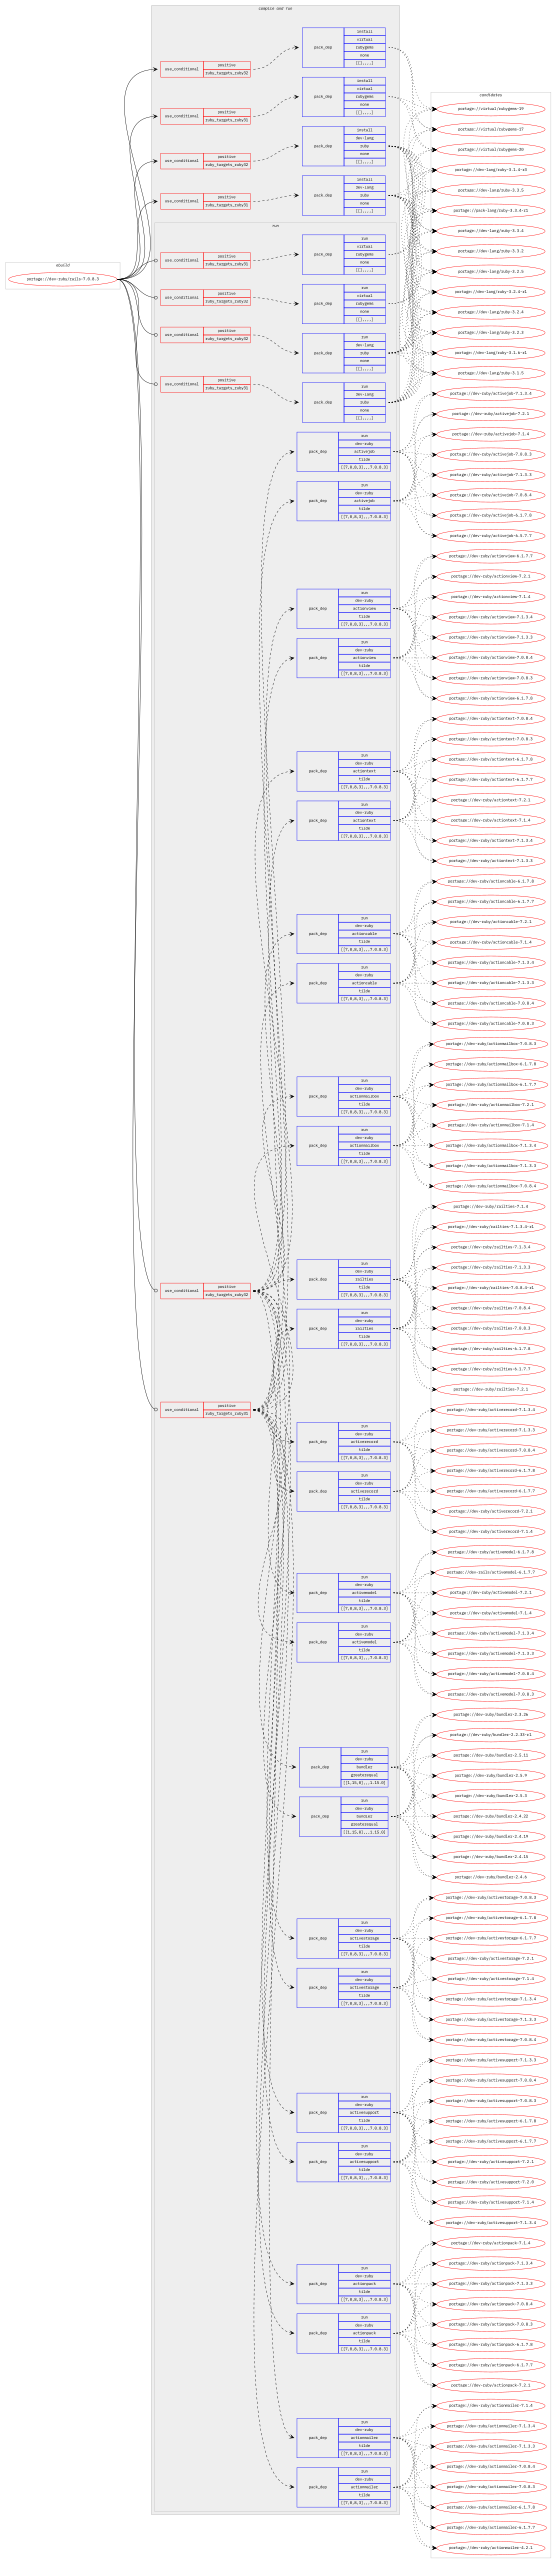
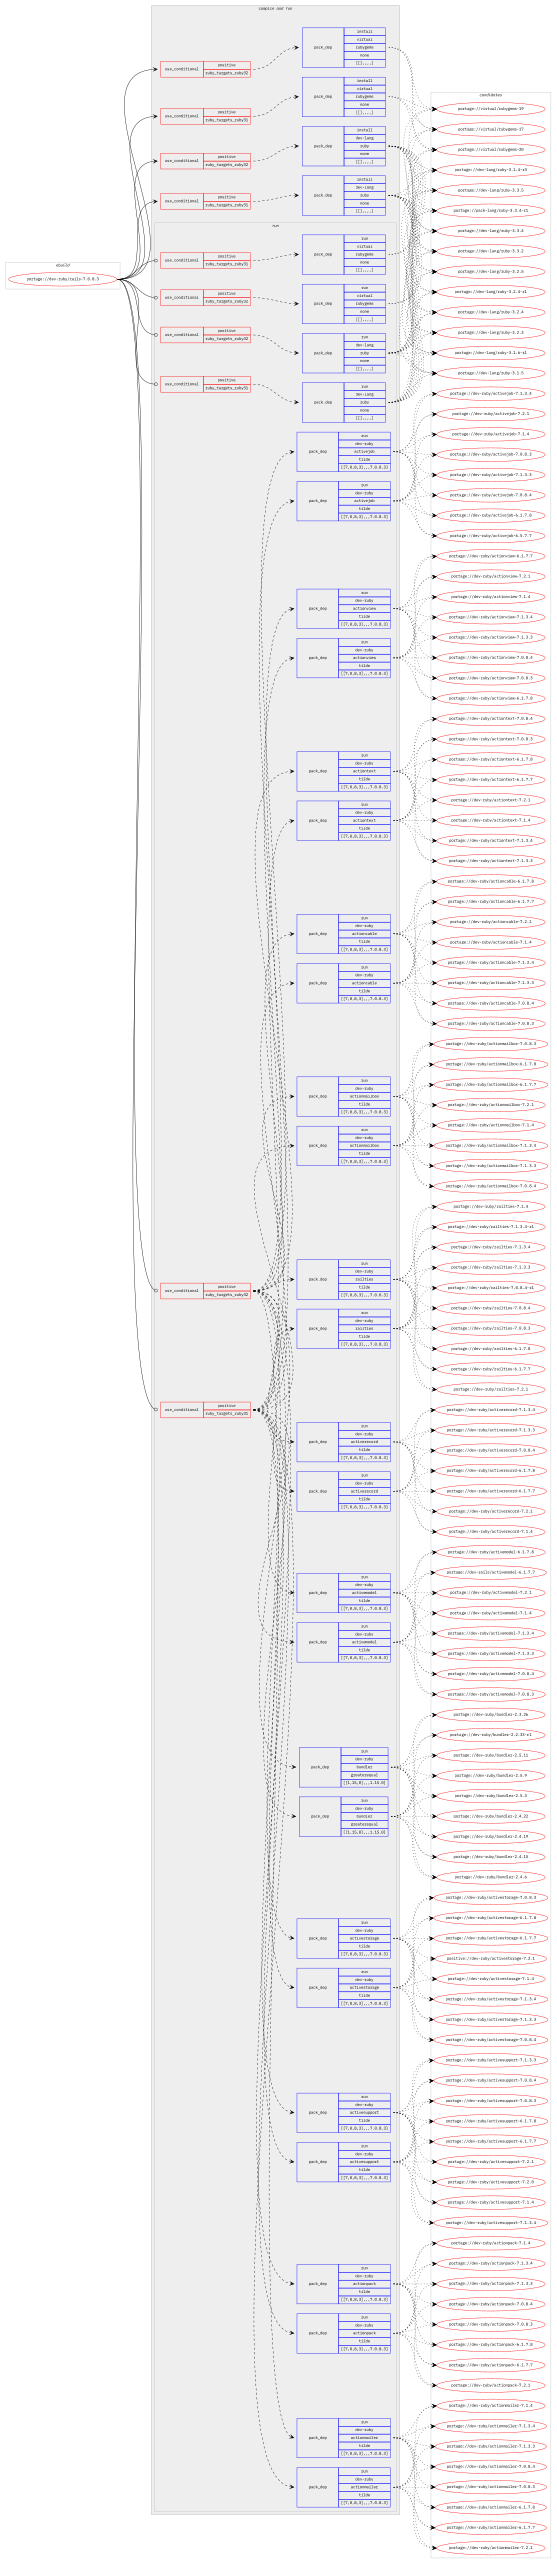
(491, 1959) -> (491, 1959)
(491, 2548) -> (491, 2548)
